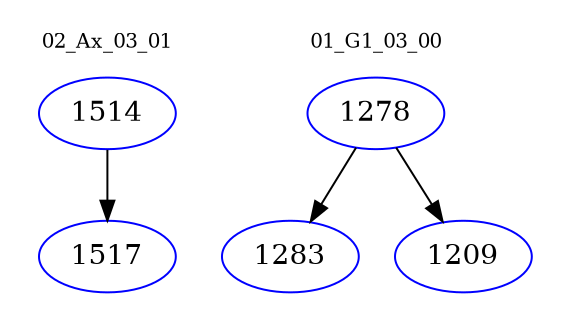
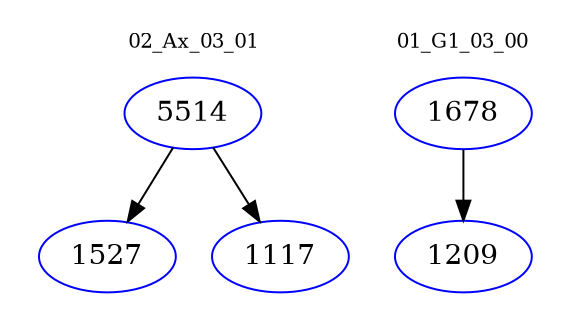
(107, 113) -> (193, 113)
(376, 113) -> (463, 113)
none -> (107, 257)
(107, 257) -> (280, 257)
(290, 257) -> none
